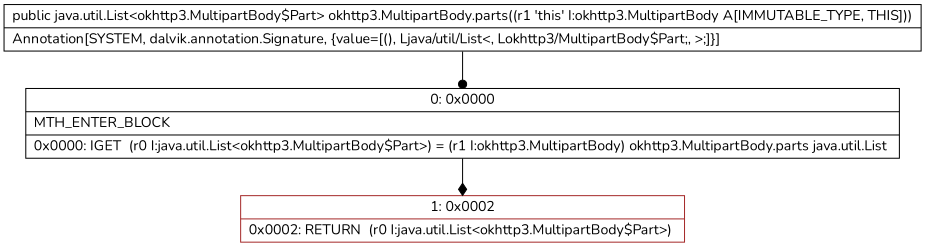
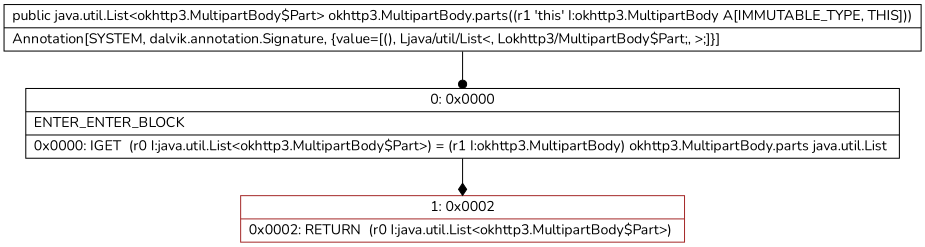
(103, 123) -> (110, 123)
